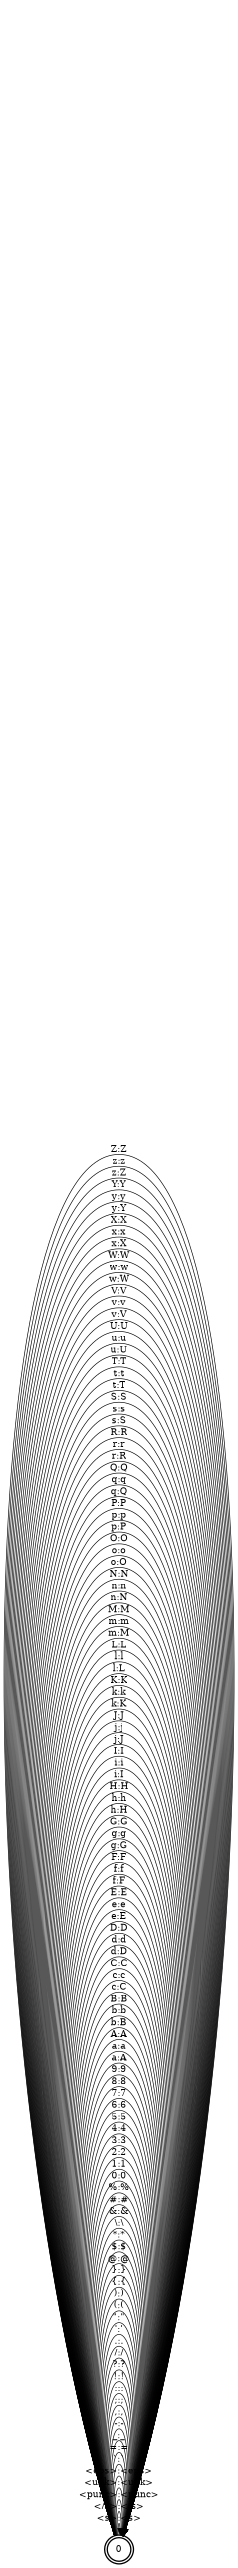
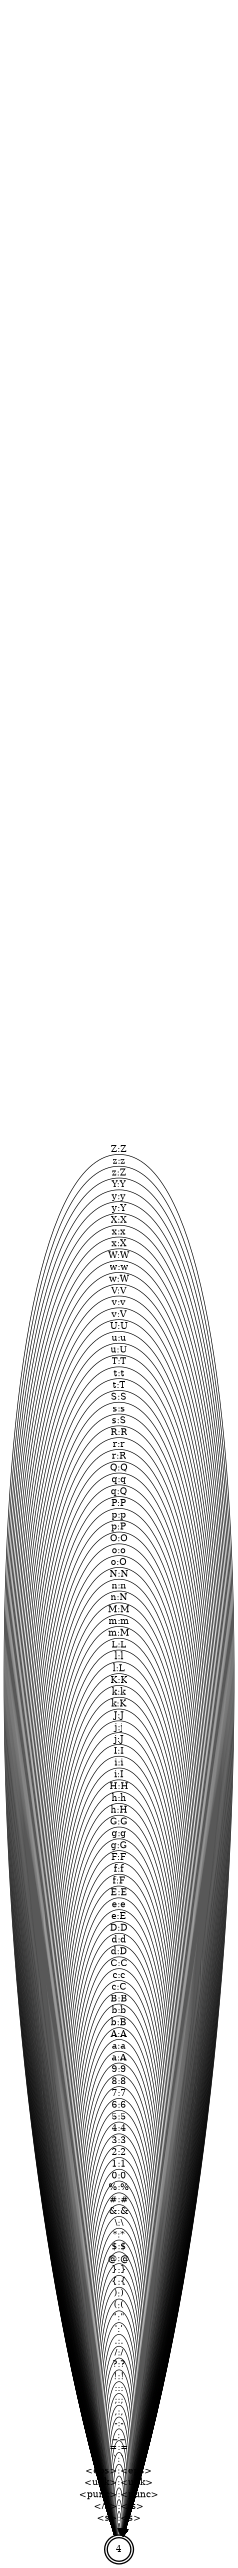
(119, 2549) -> (119, 2549)
